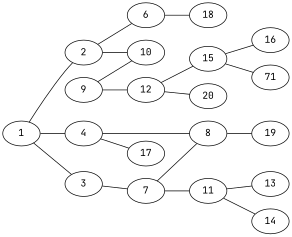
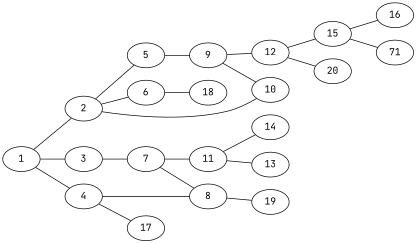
none -> (146, 55)
